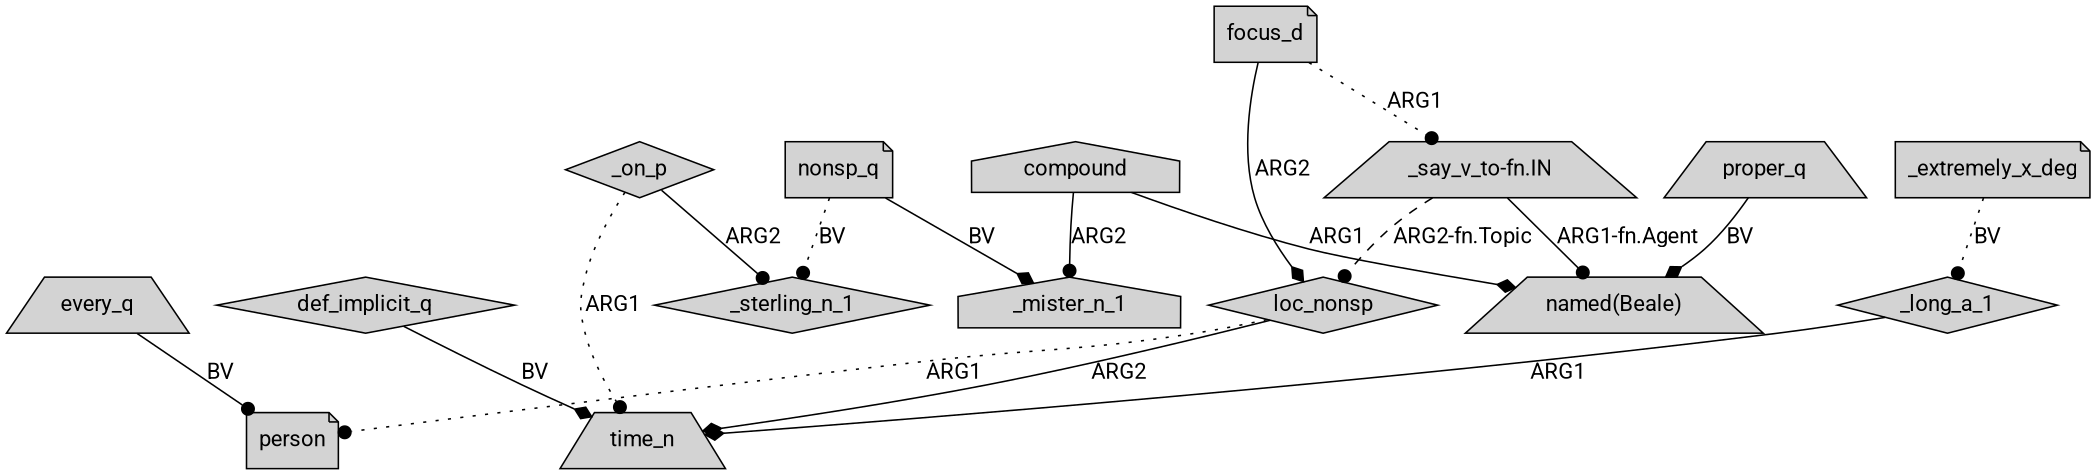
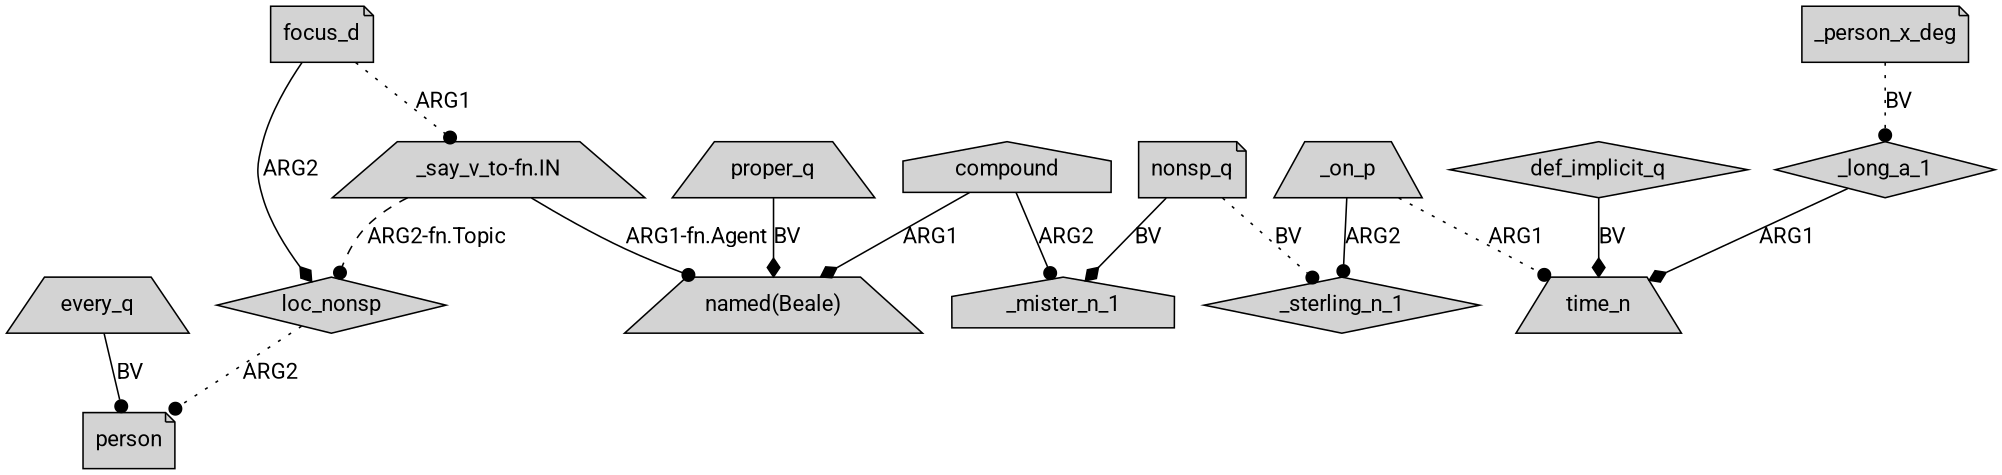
(640, 170) -> (1348, 170)
(1993, 170) -> (1885, 34)
(954, 373) -> (271, 373)
(998, 383) -> none
